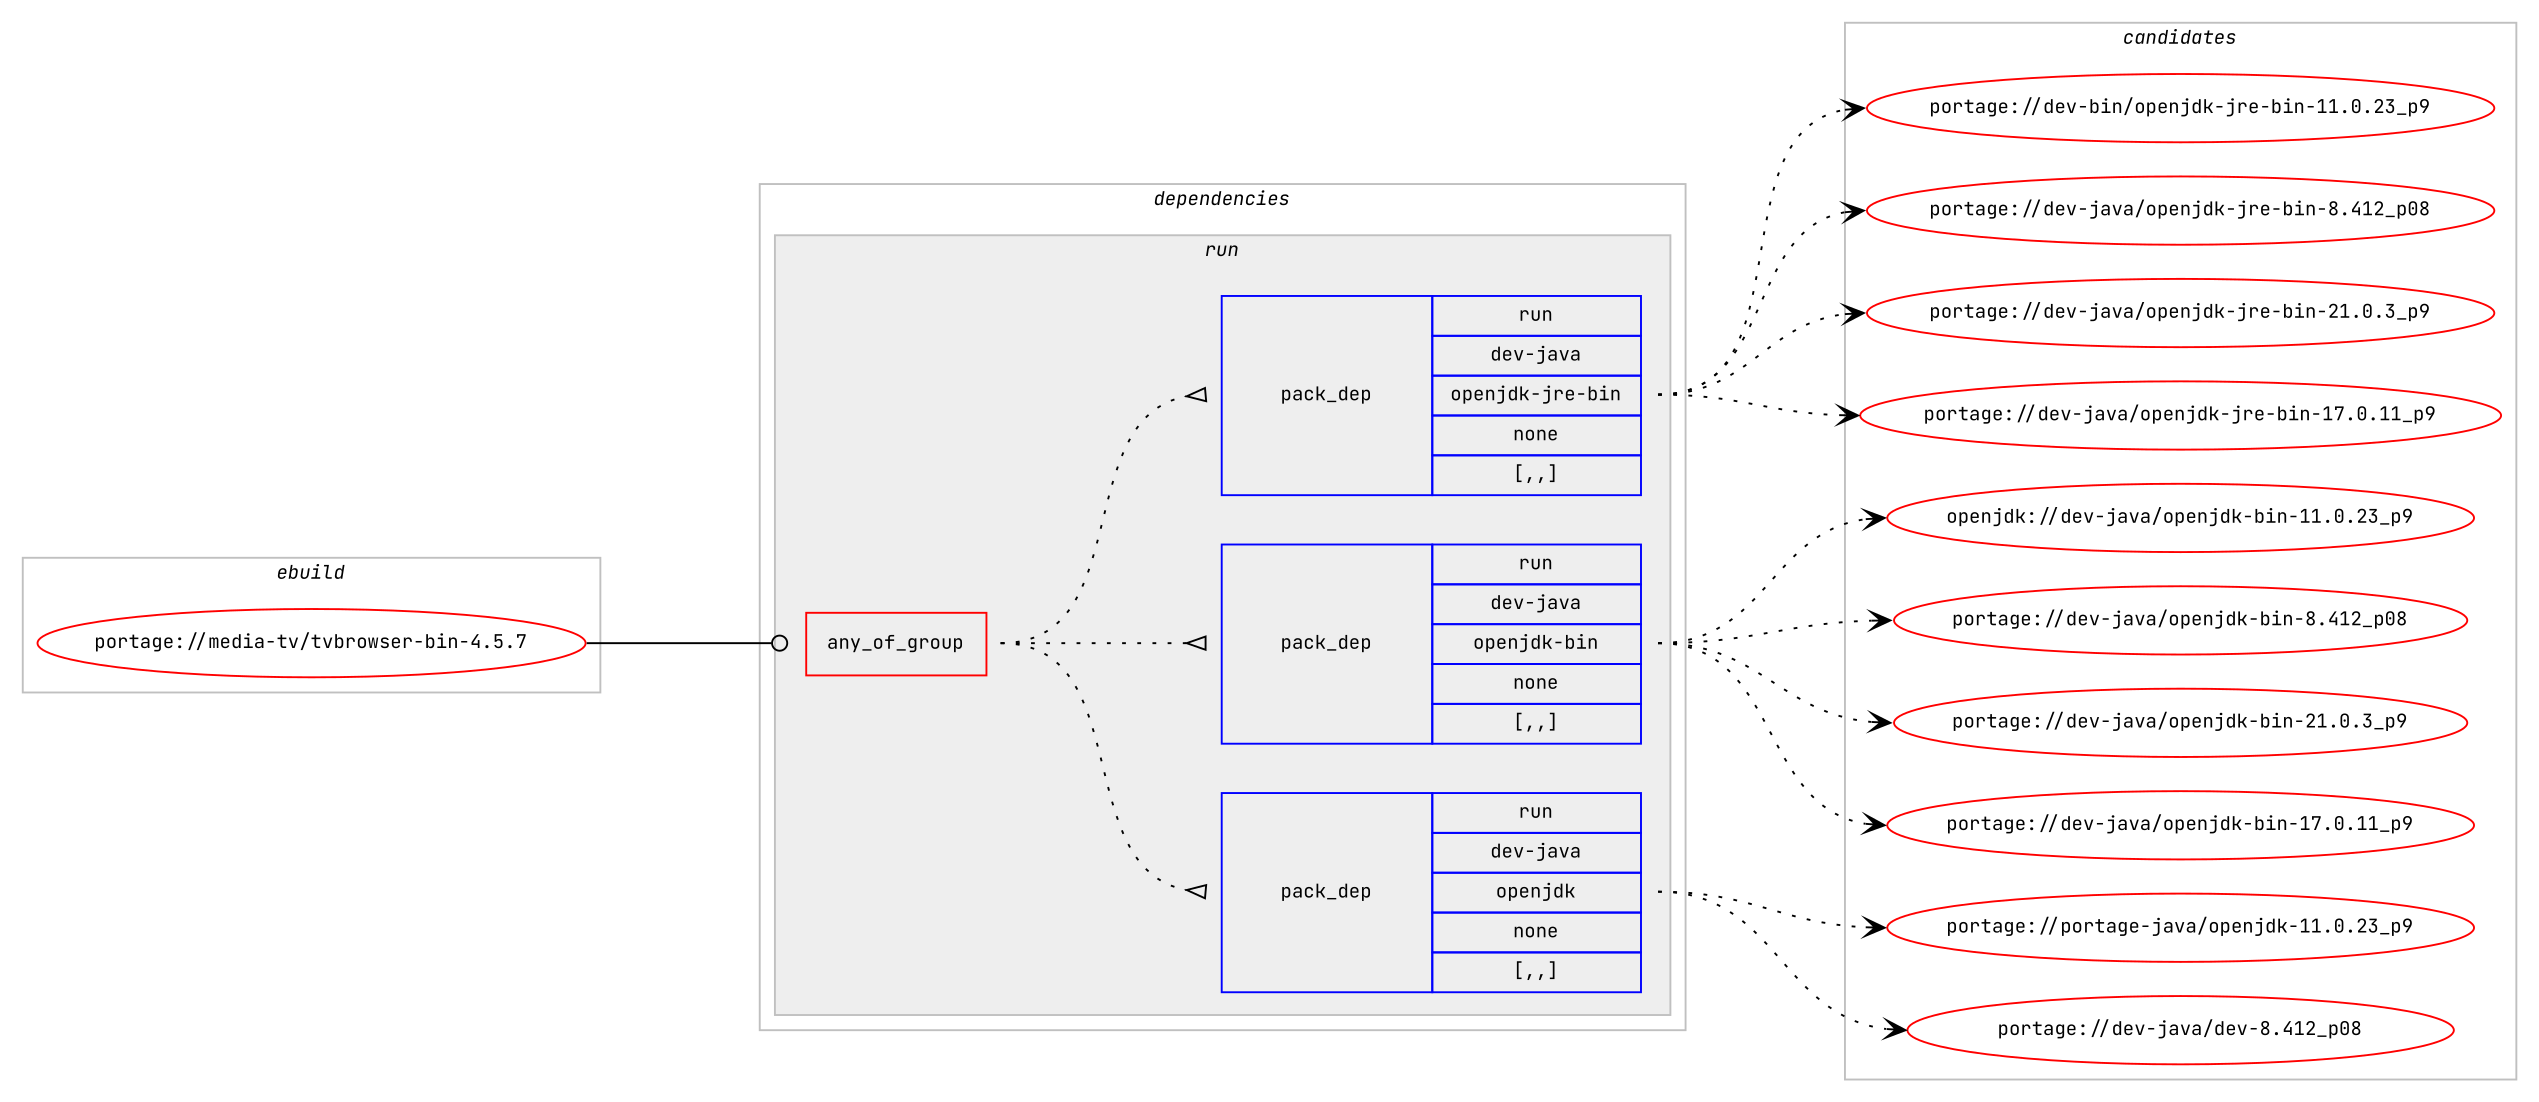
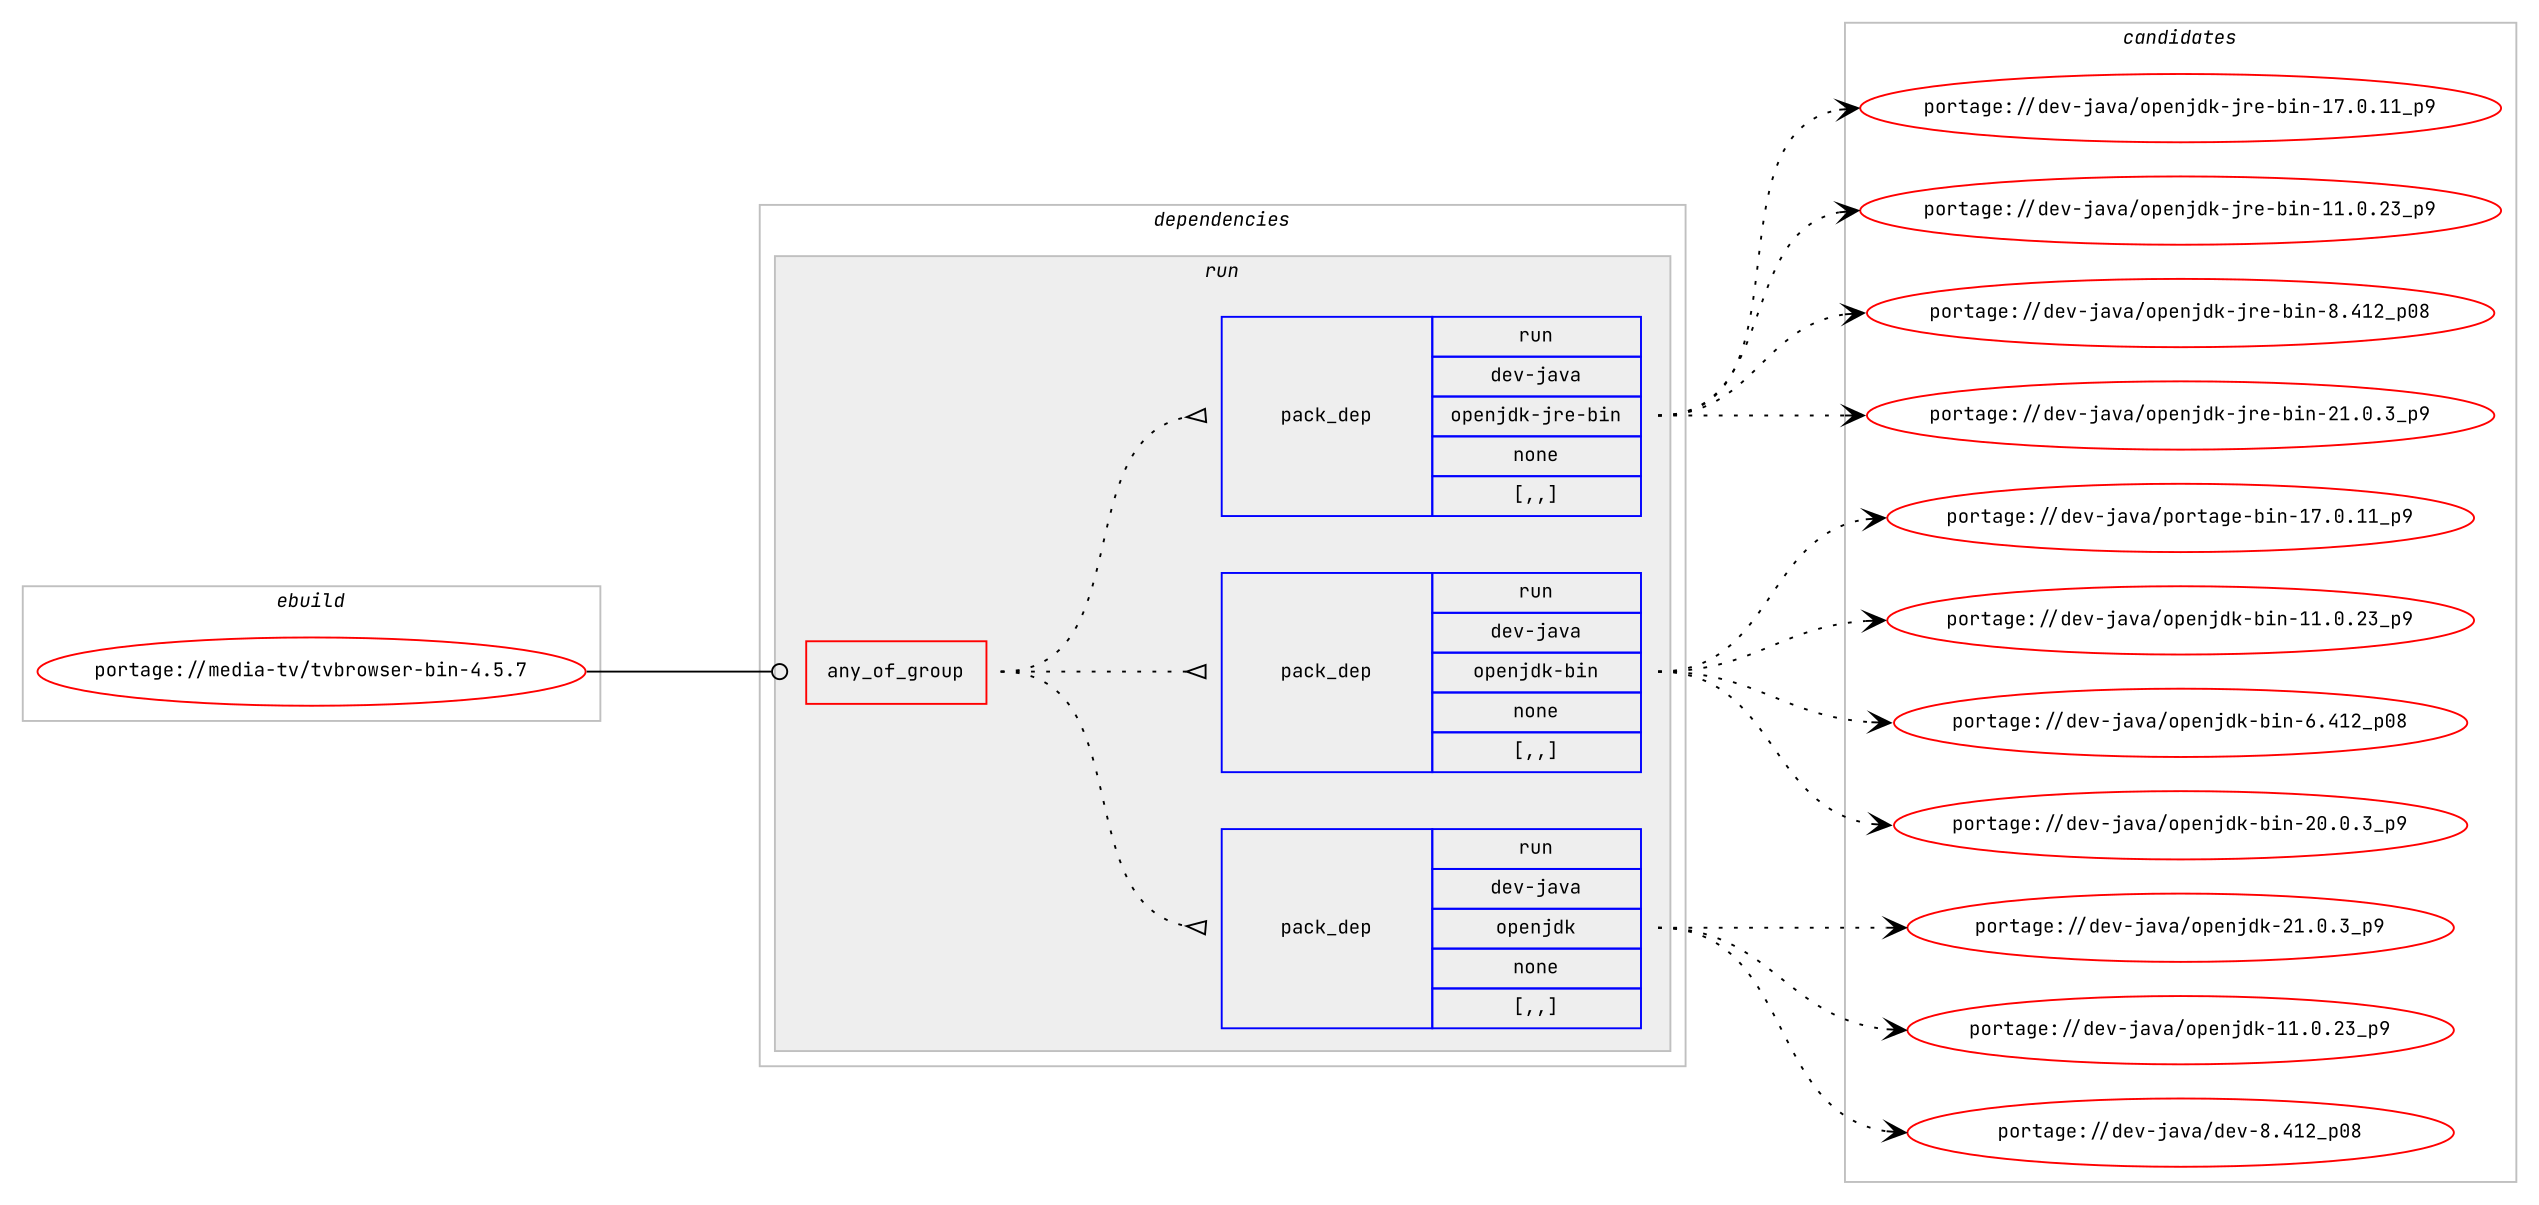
(2181, 108) -> (2181, 211)
(2181, 518) -> (2181, 620)
(2181, 620) -> (2181, 723)
(2181, 723) -> (2181, 825)
(2181, 825) -> (2181, 518)
none -> (2181, 928)
(2181, 928) -> (2181, 1030)
